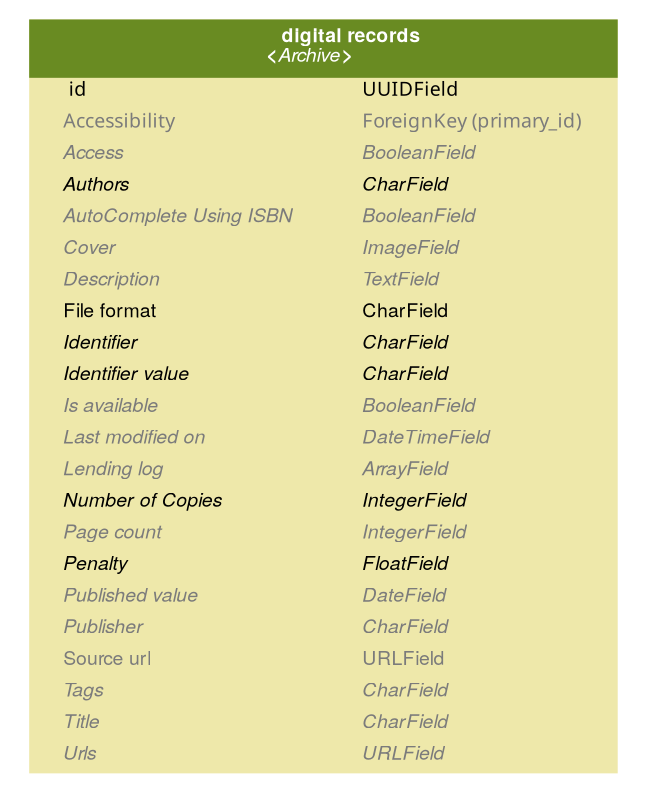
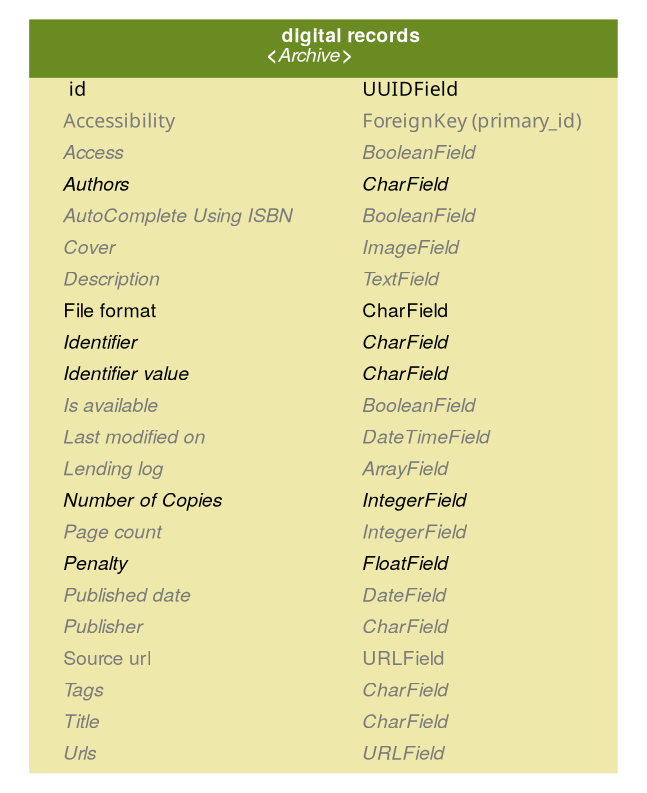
(131, 596) -> (128, 596)
